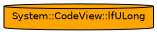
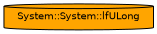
(79, 17) -> (79, 17)
